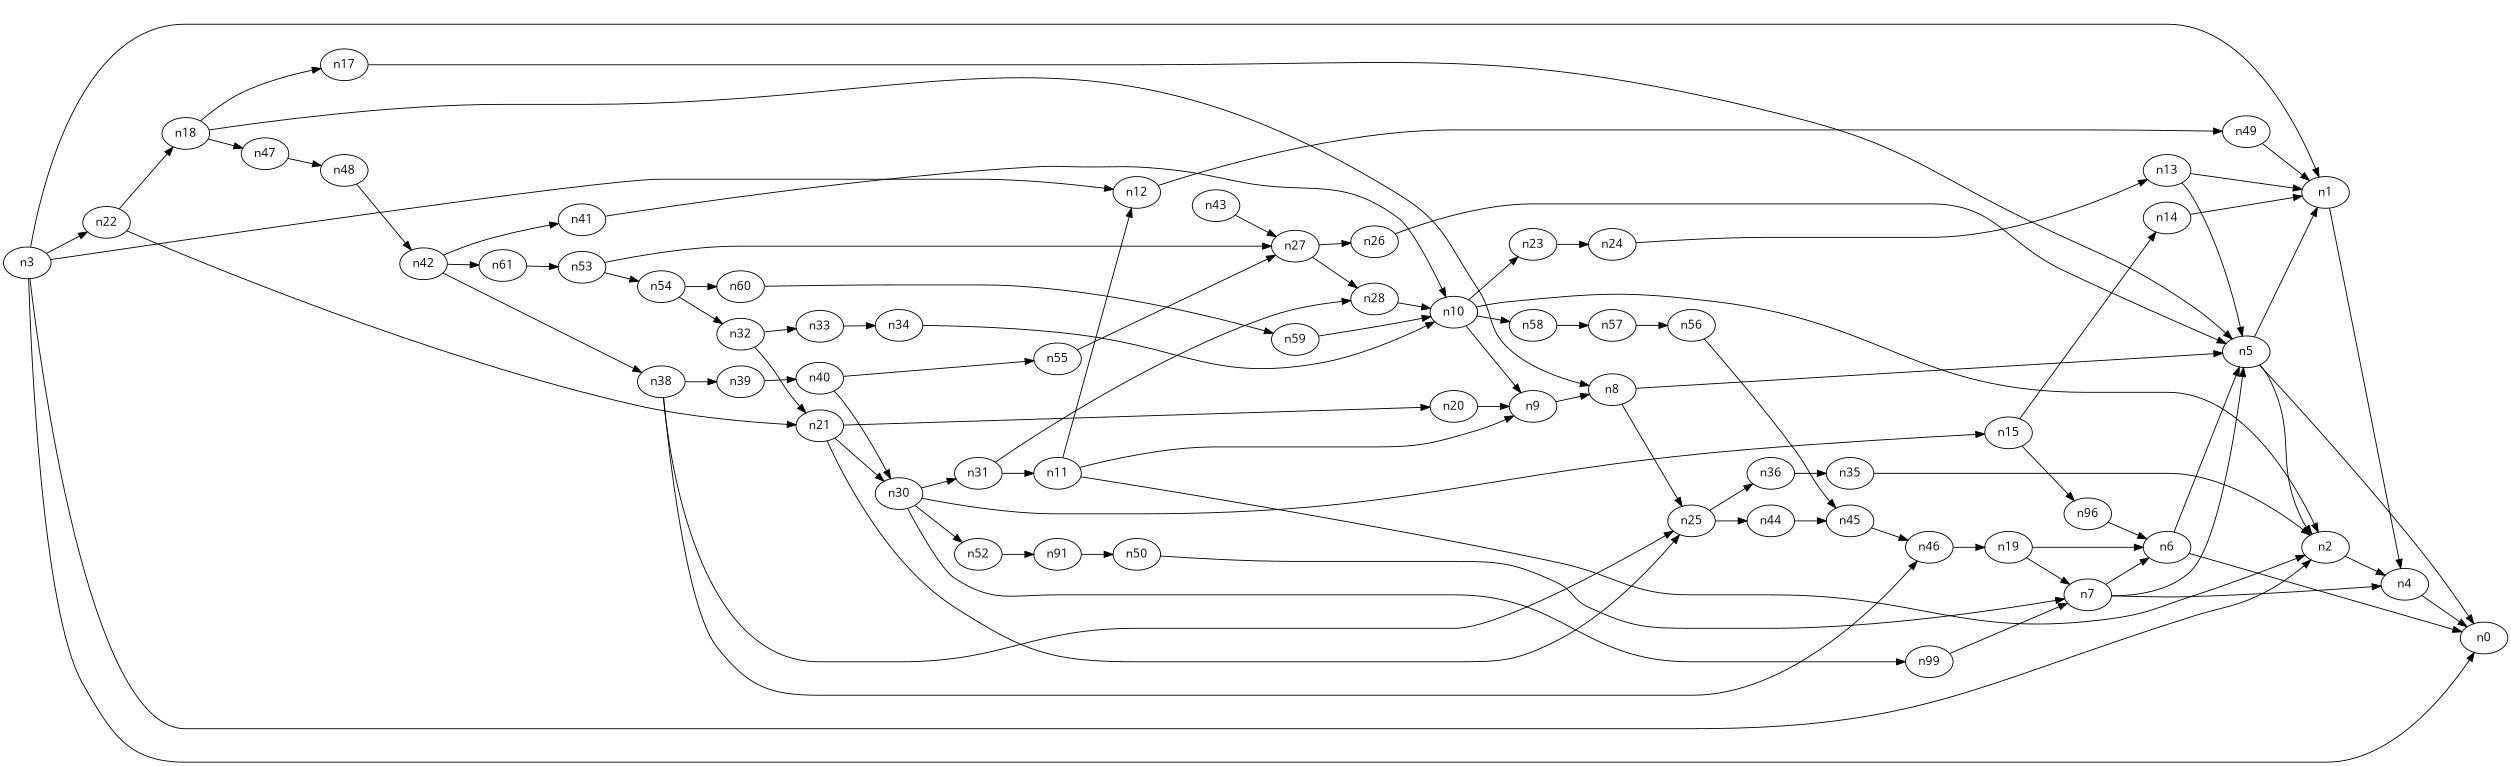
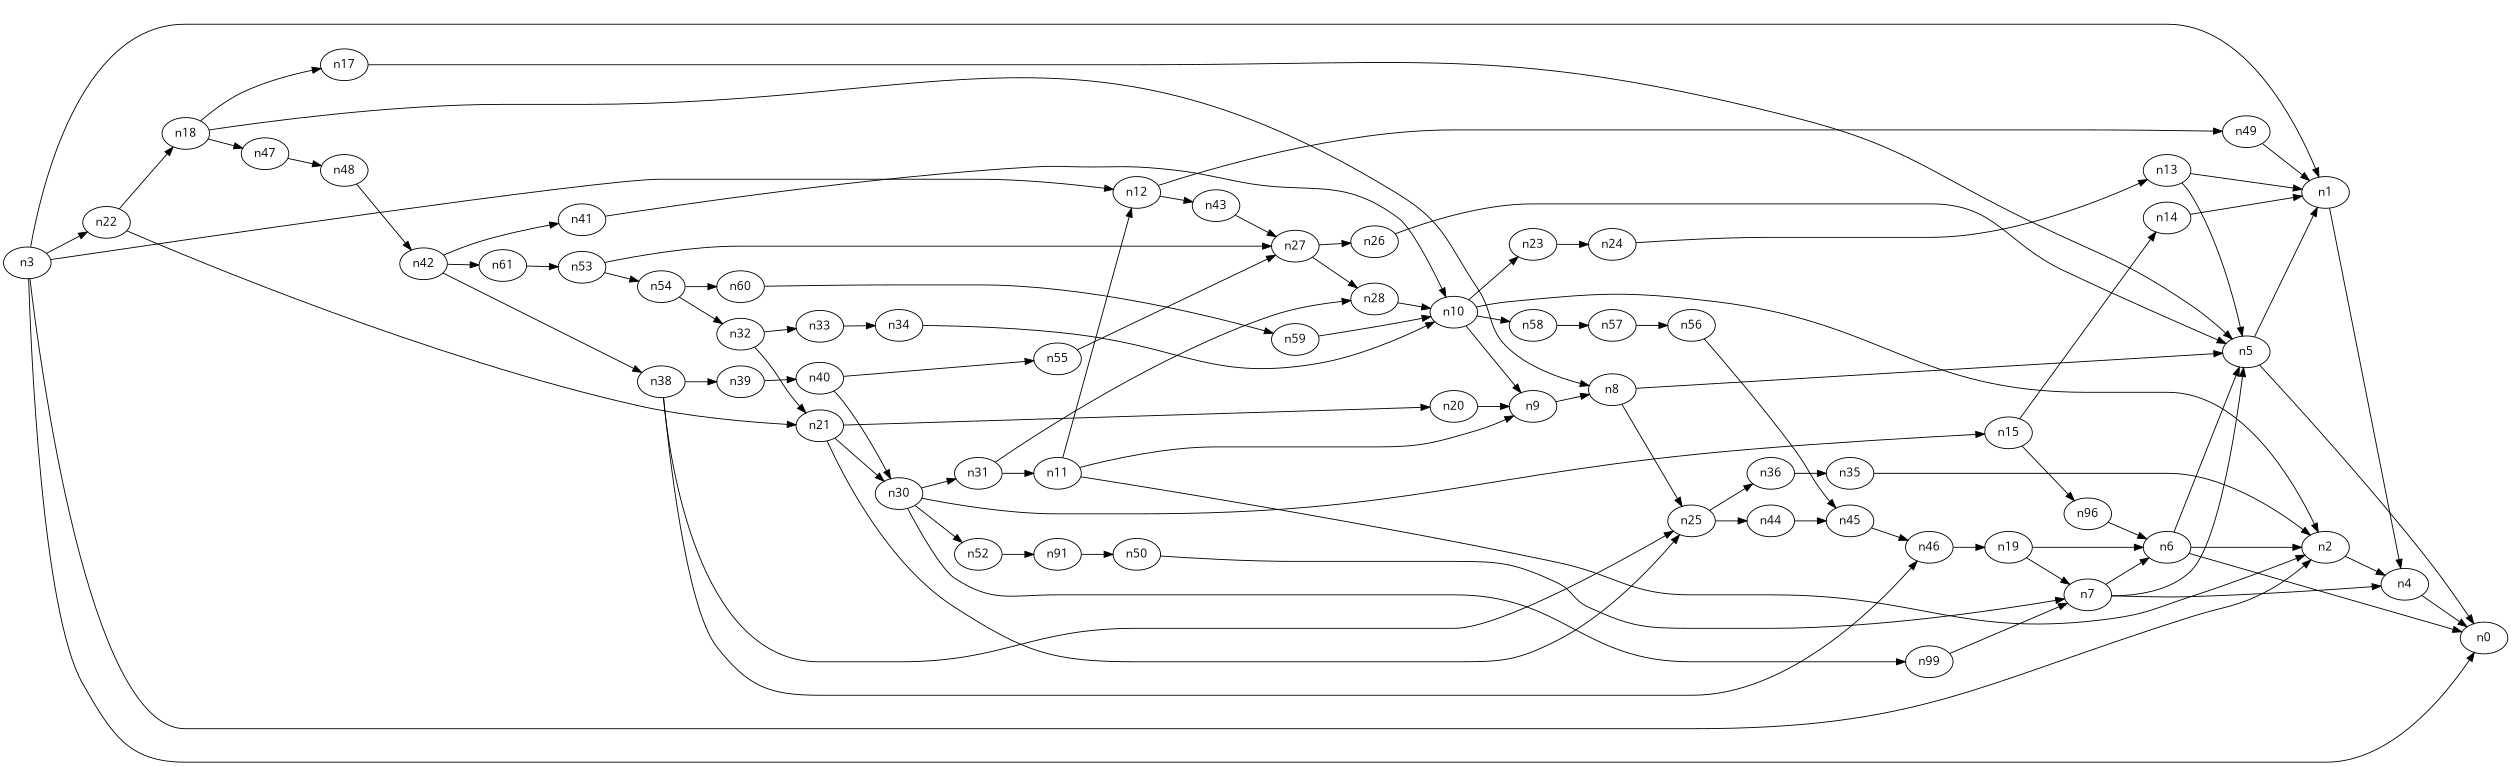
none -> (1172, 198)
(2286, 445) -> (2242, 547)
